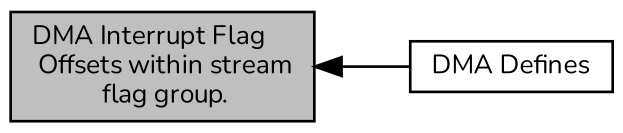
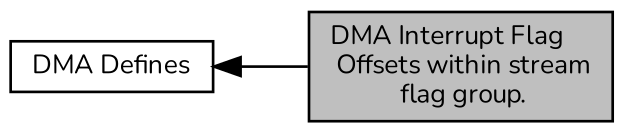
(376, 67) -> (274, 67)
